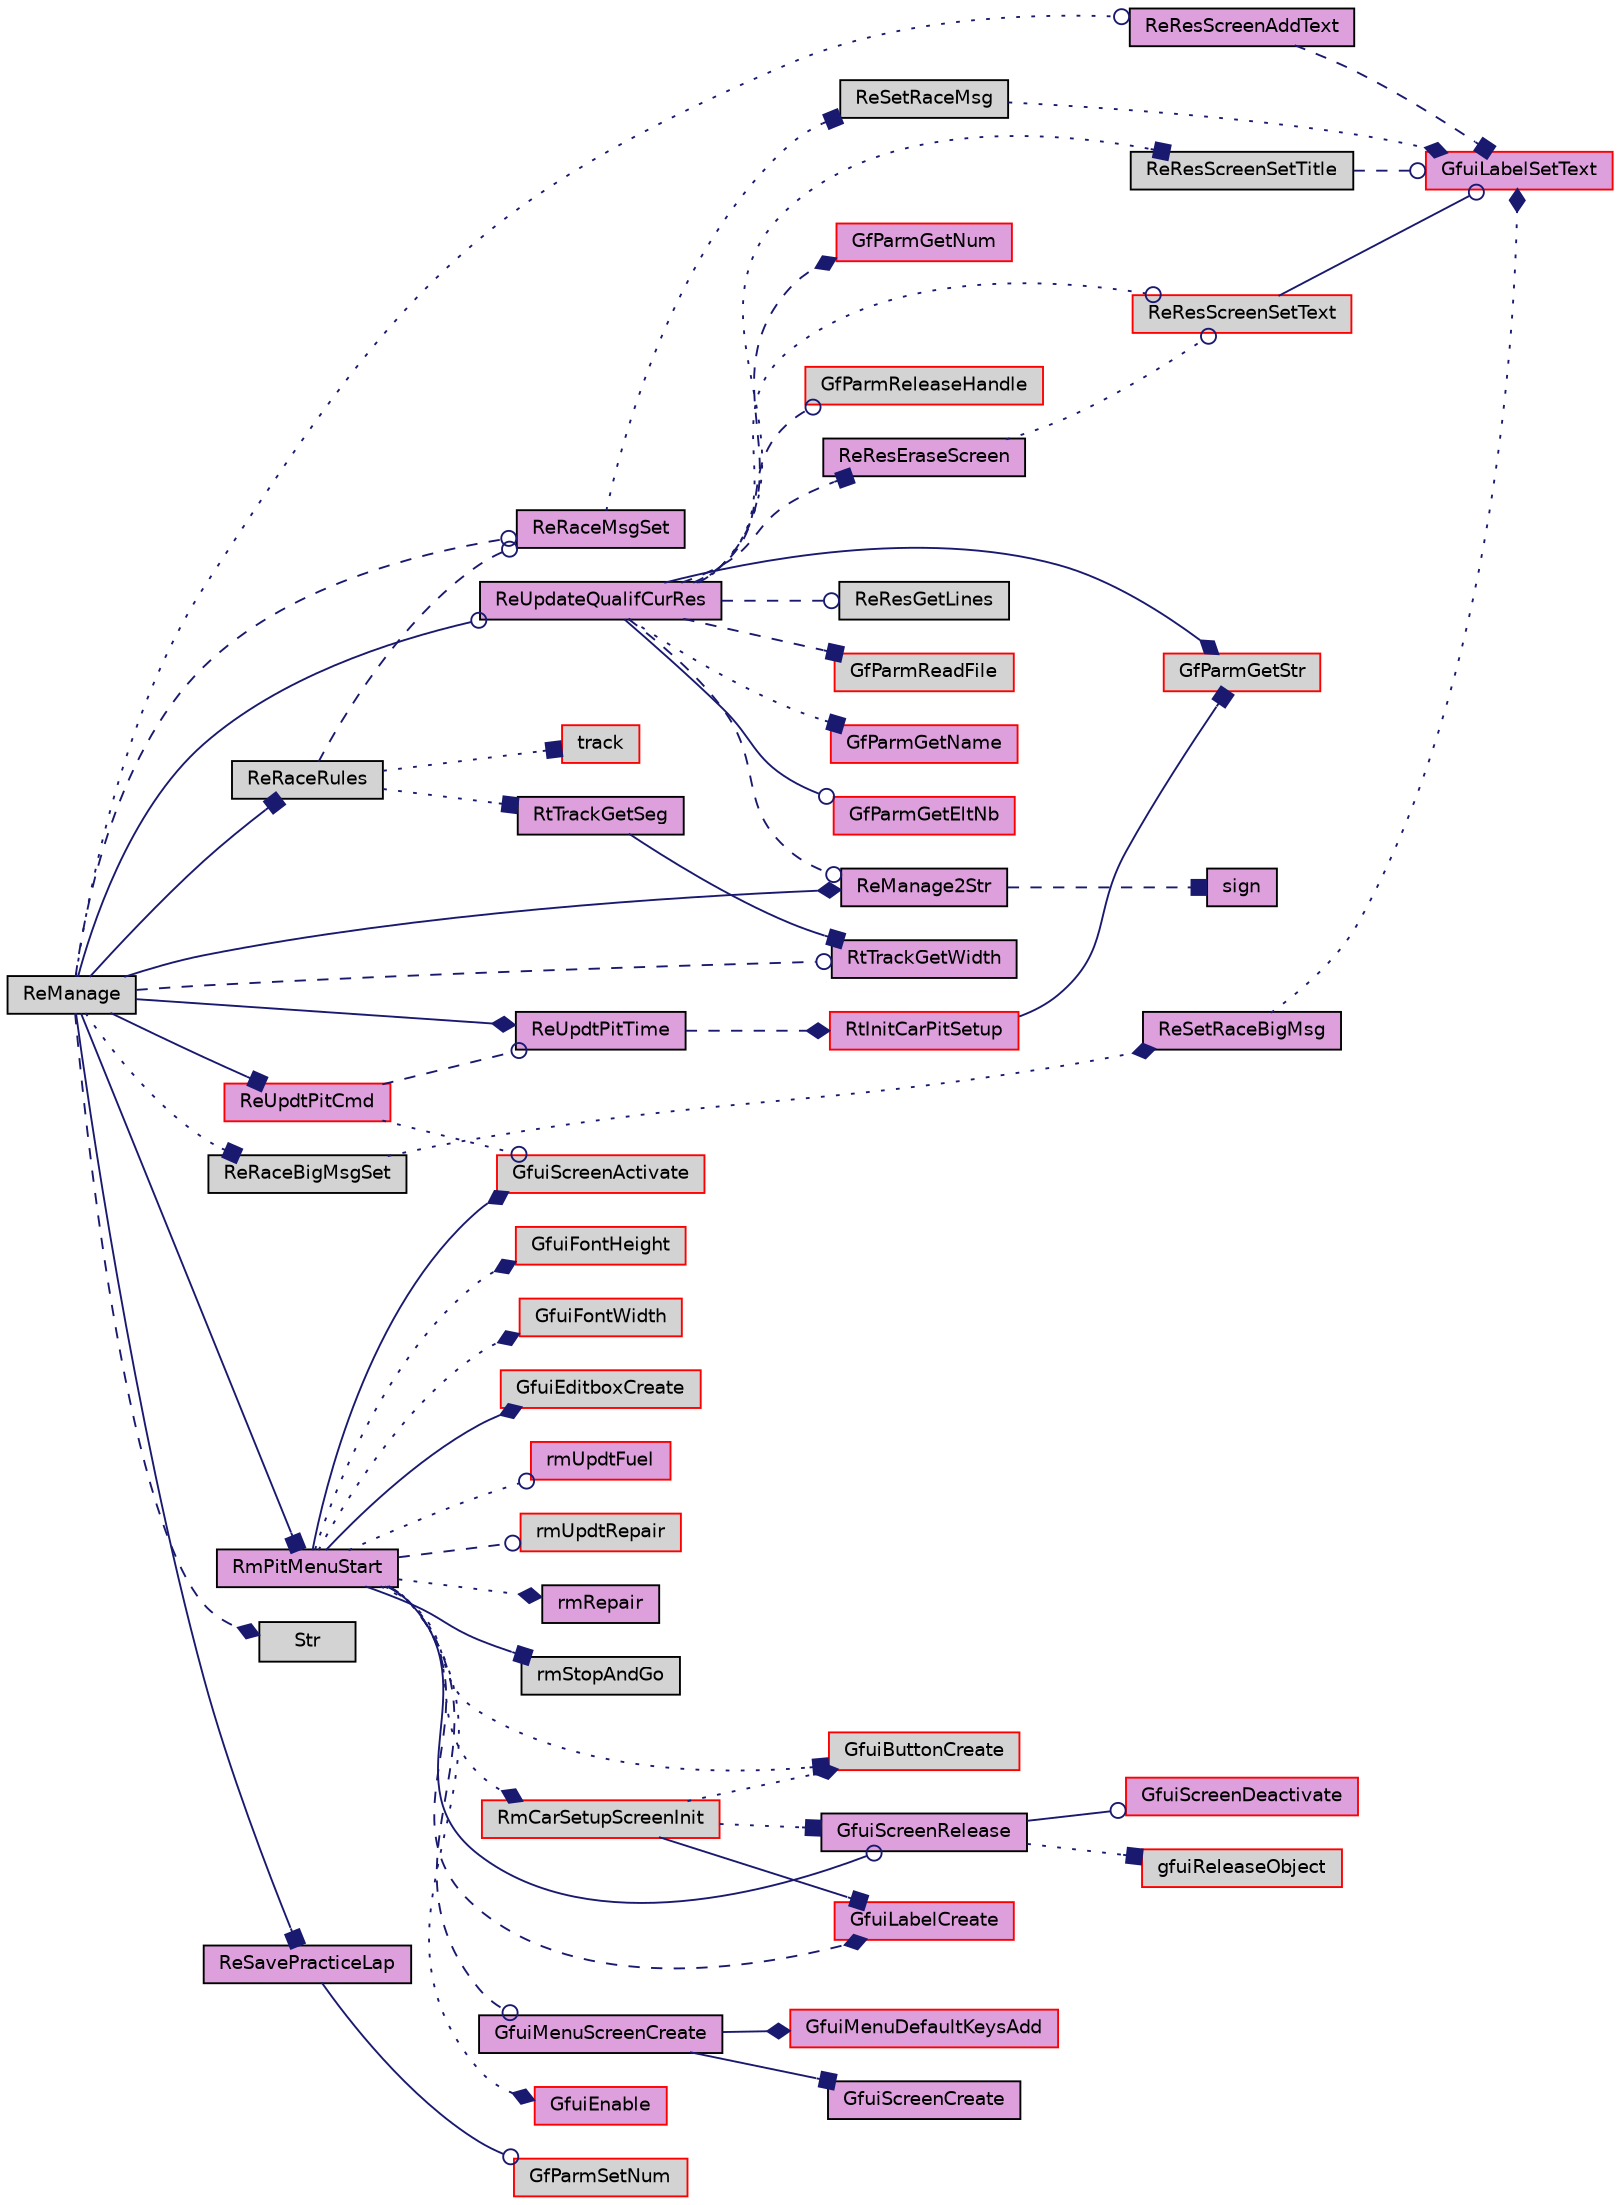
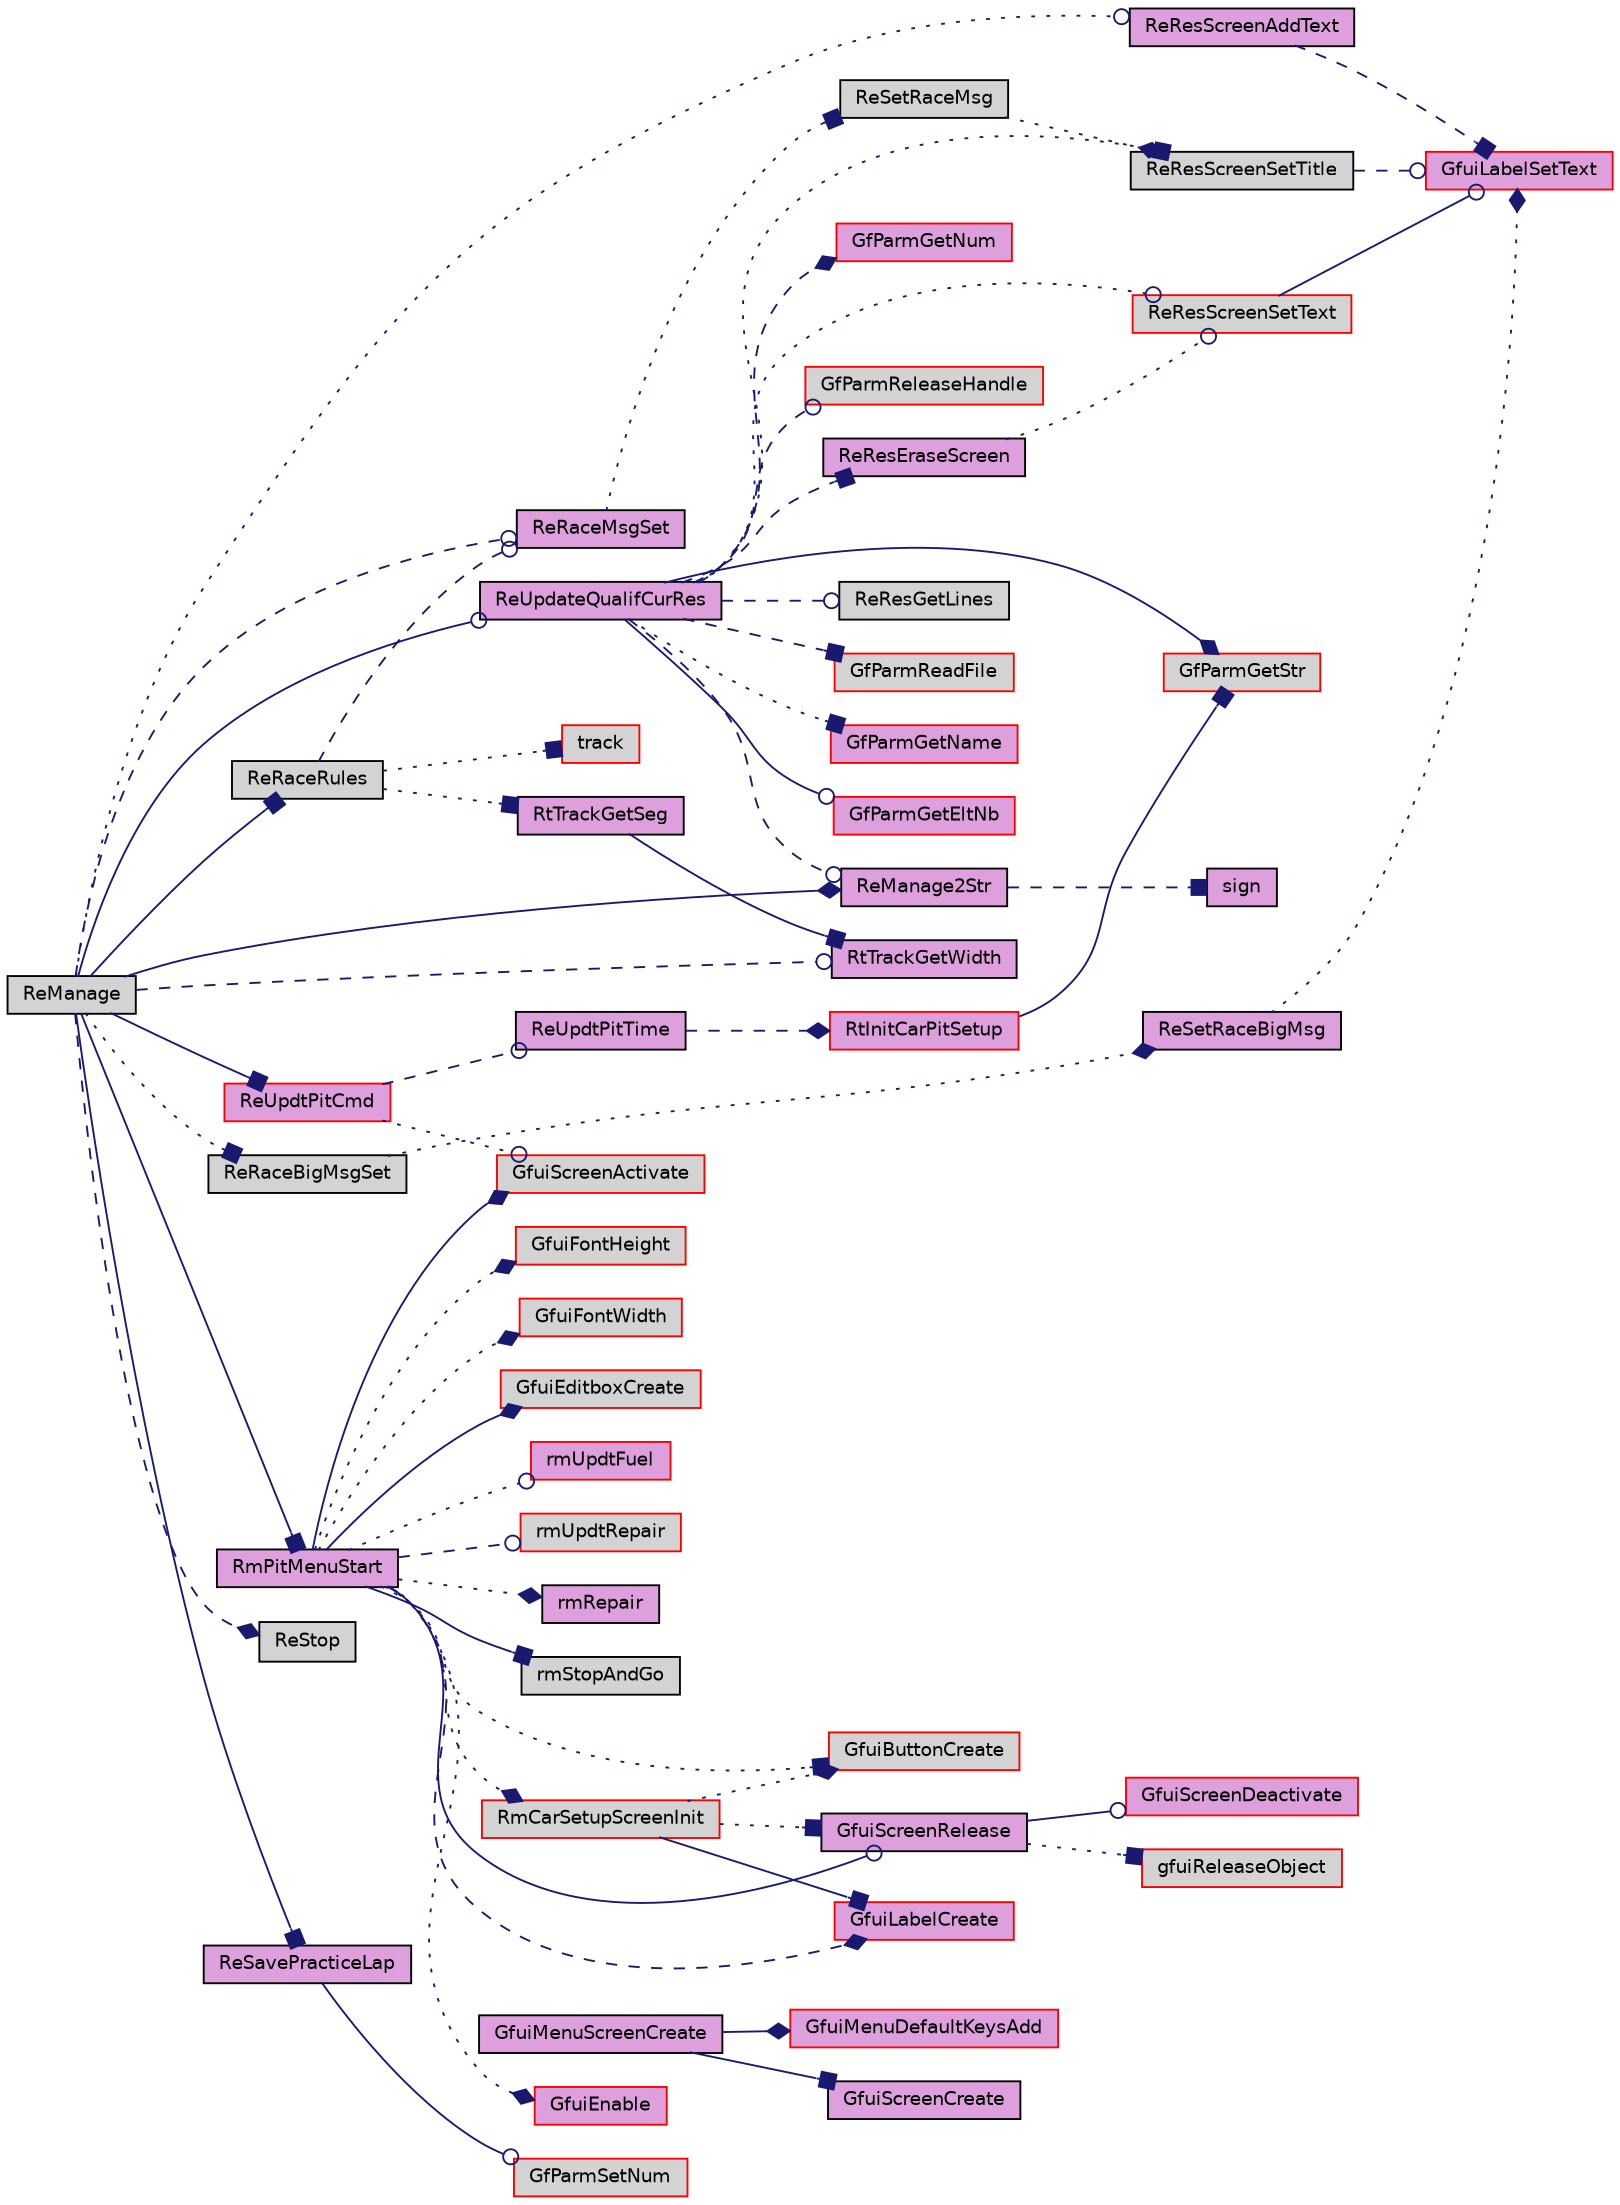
(1218, 118) -> (1042, 125)
(314, 1011) -> none
(307, 1642) -> (307, 1642)
(445, 1798) -> none
